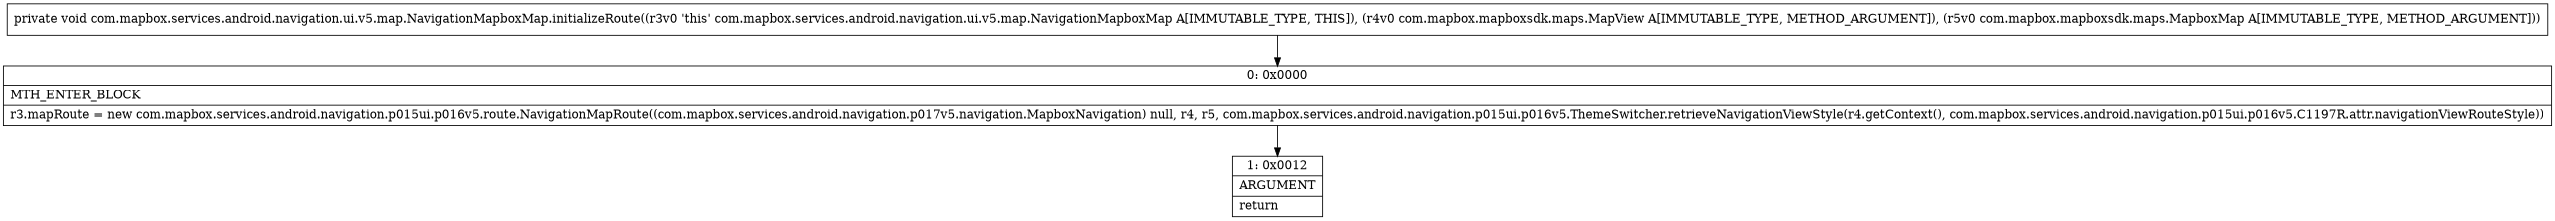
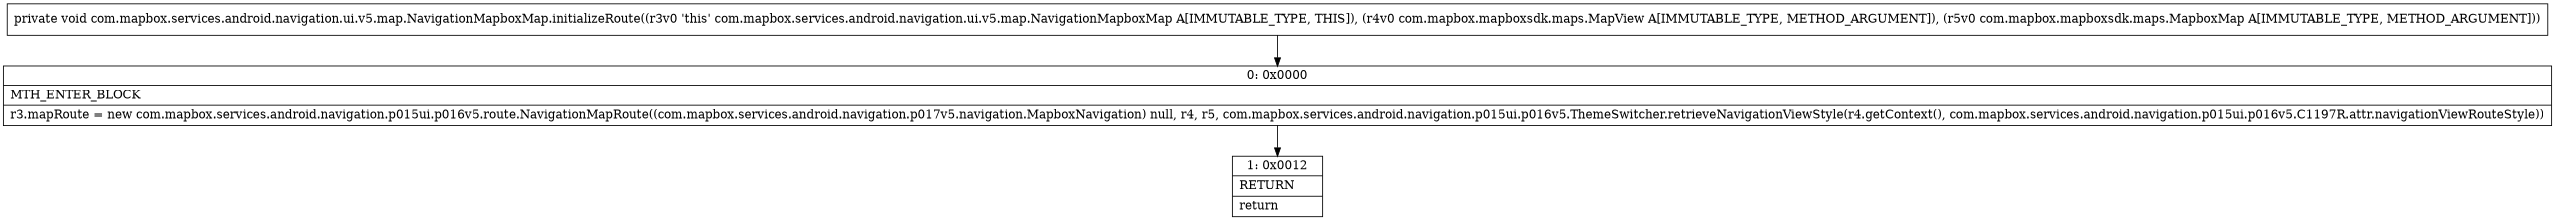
(1278, 186) -> (1267, 186)
